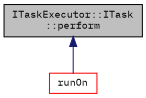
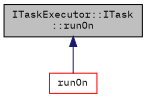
(73, 21) -> (73, 21)
